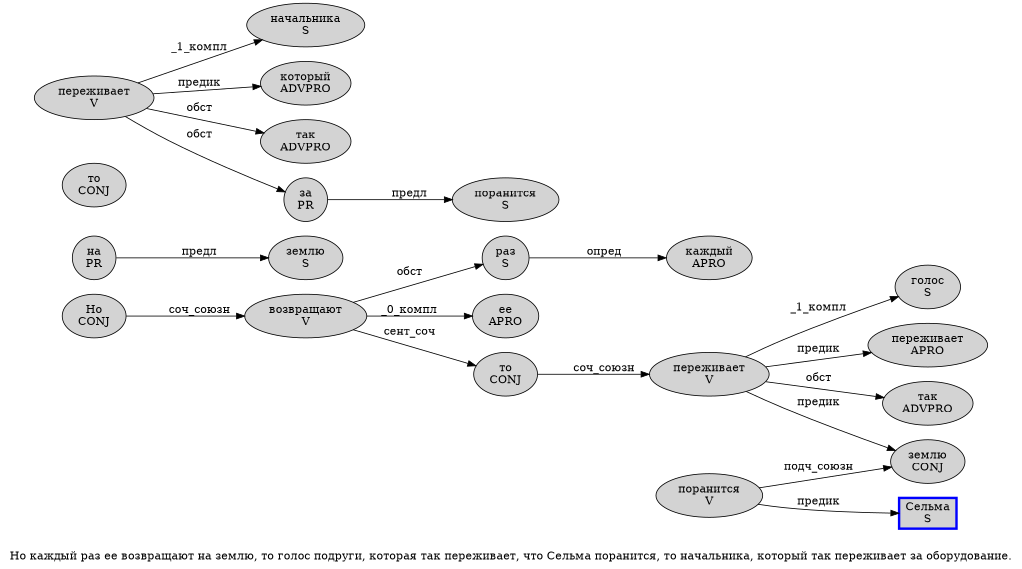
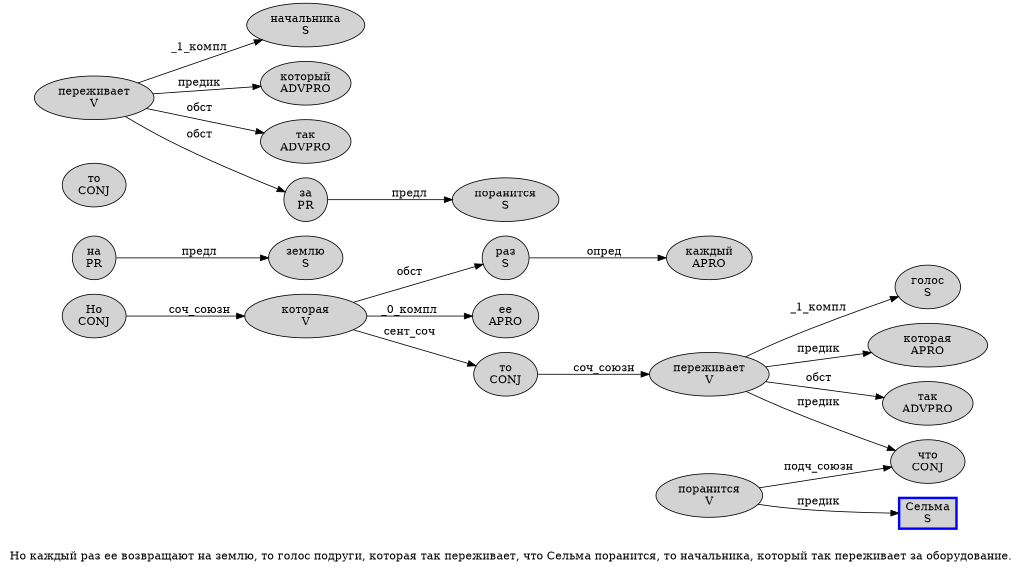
(306, 316) -> (306, 316)
(928, 345) -> (928, 345)
(928, 462) -> (928, 462)
